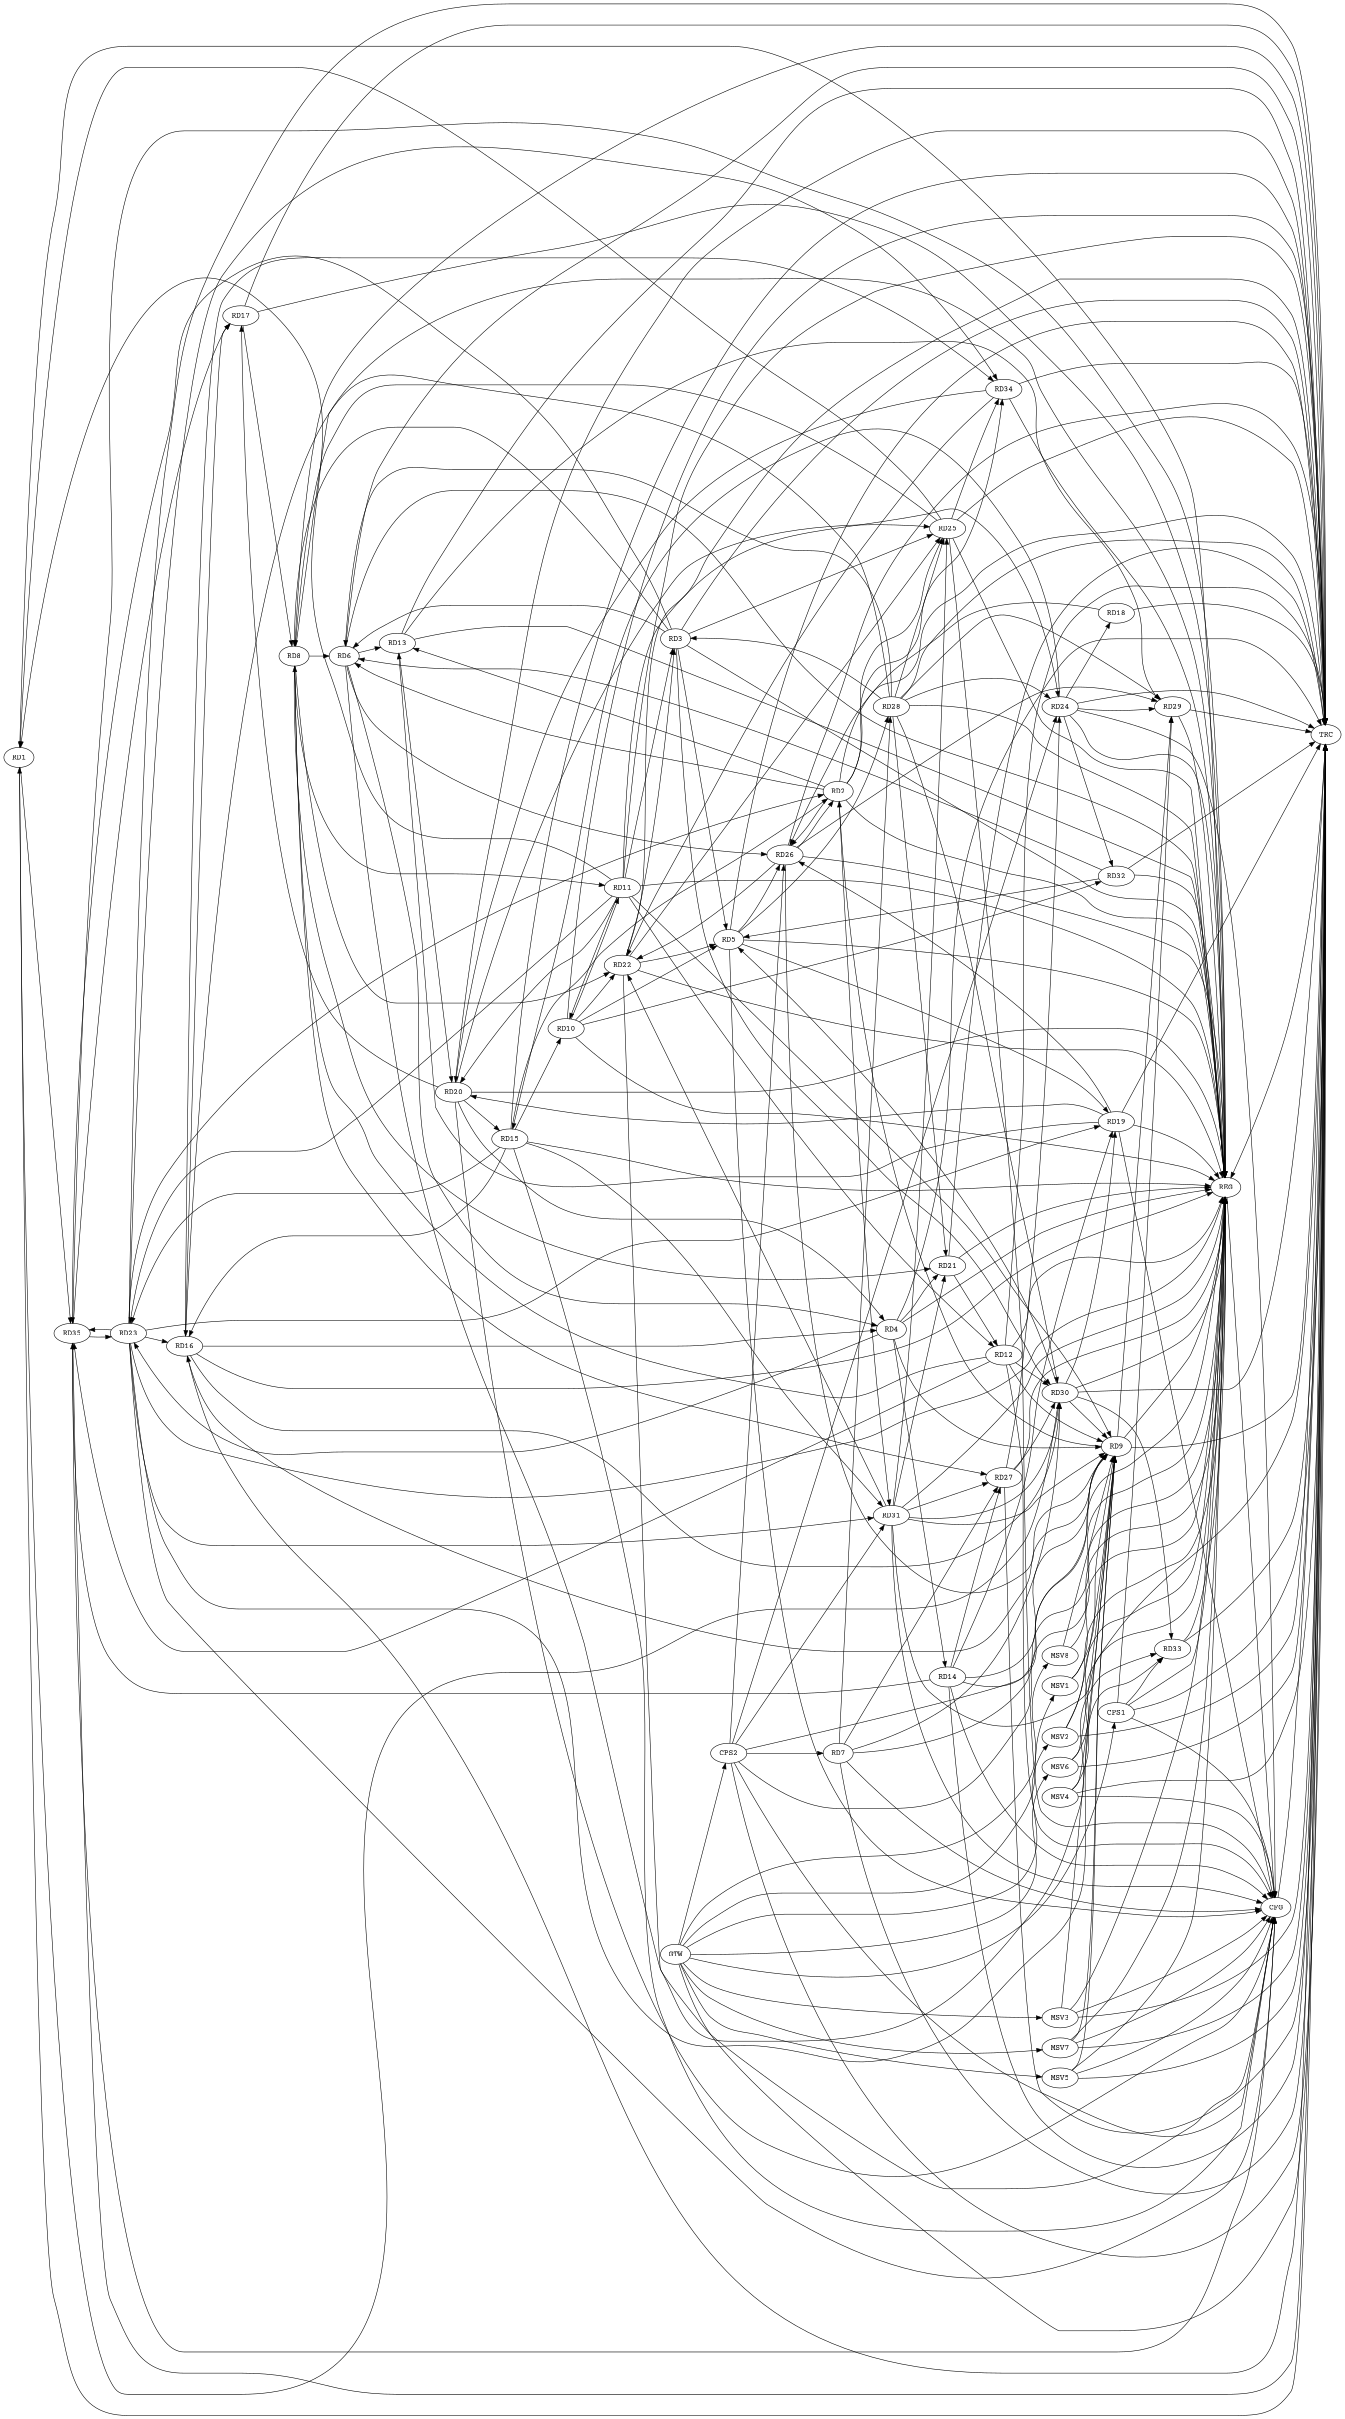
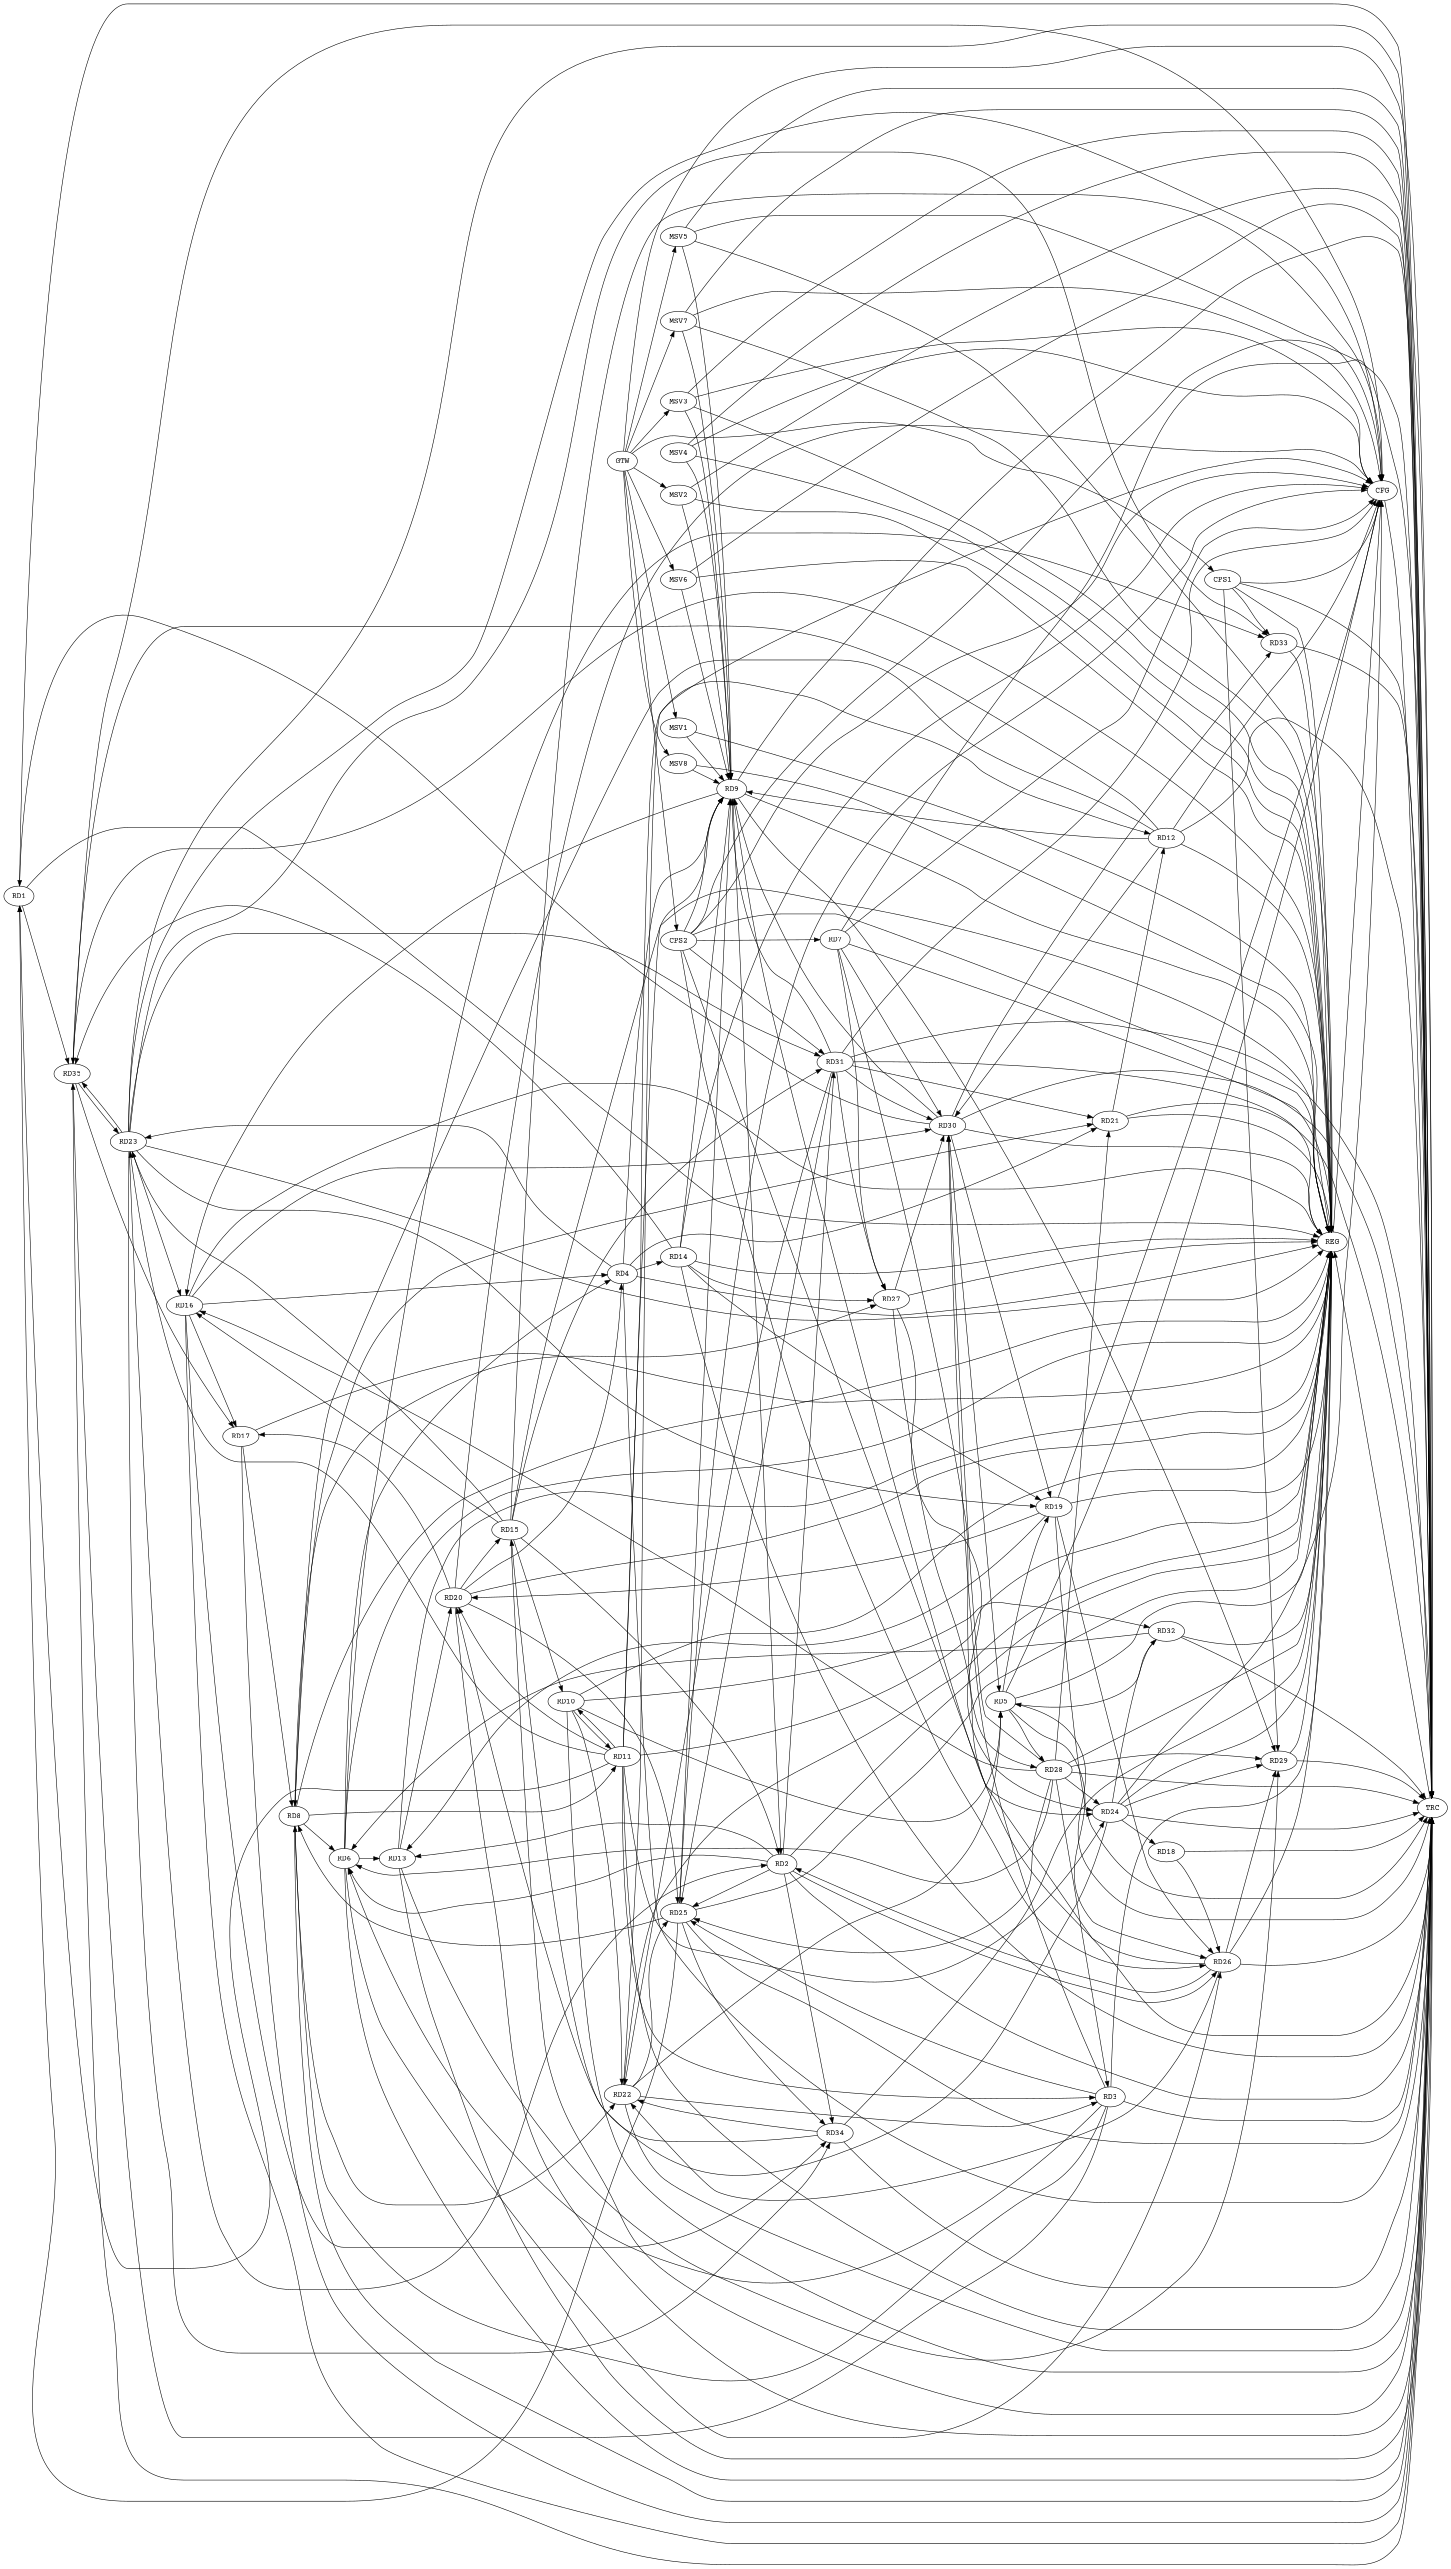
(702, 786) -> none
none -> (704, 1381)
